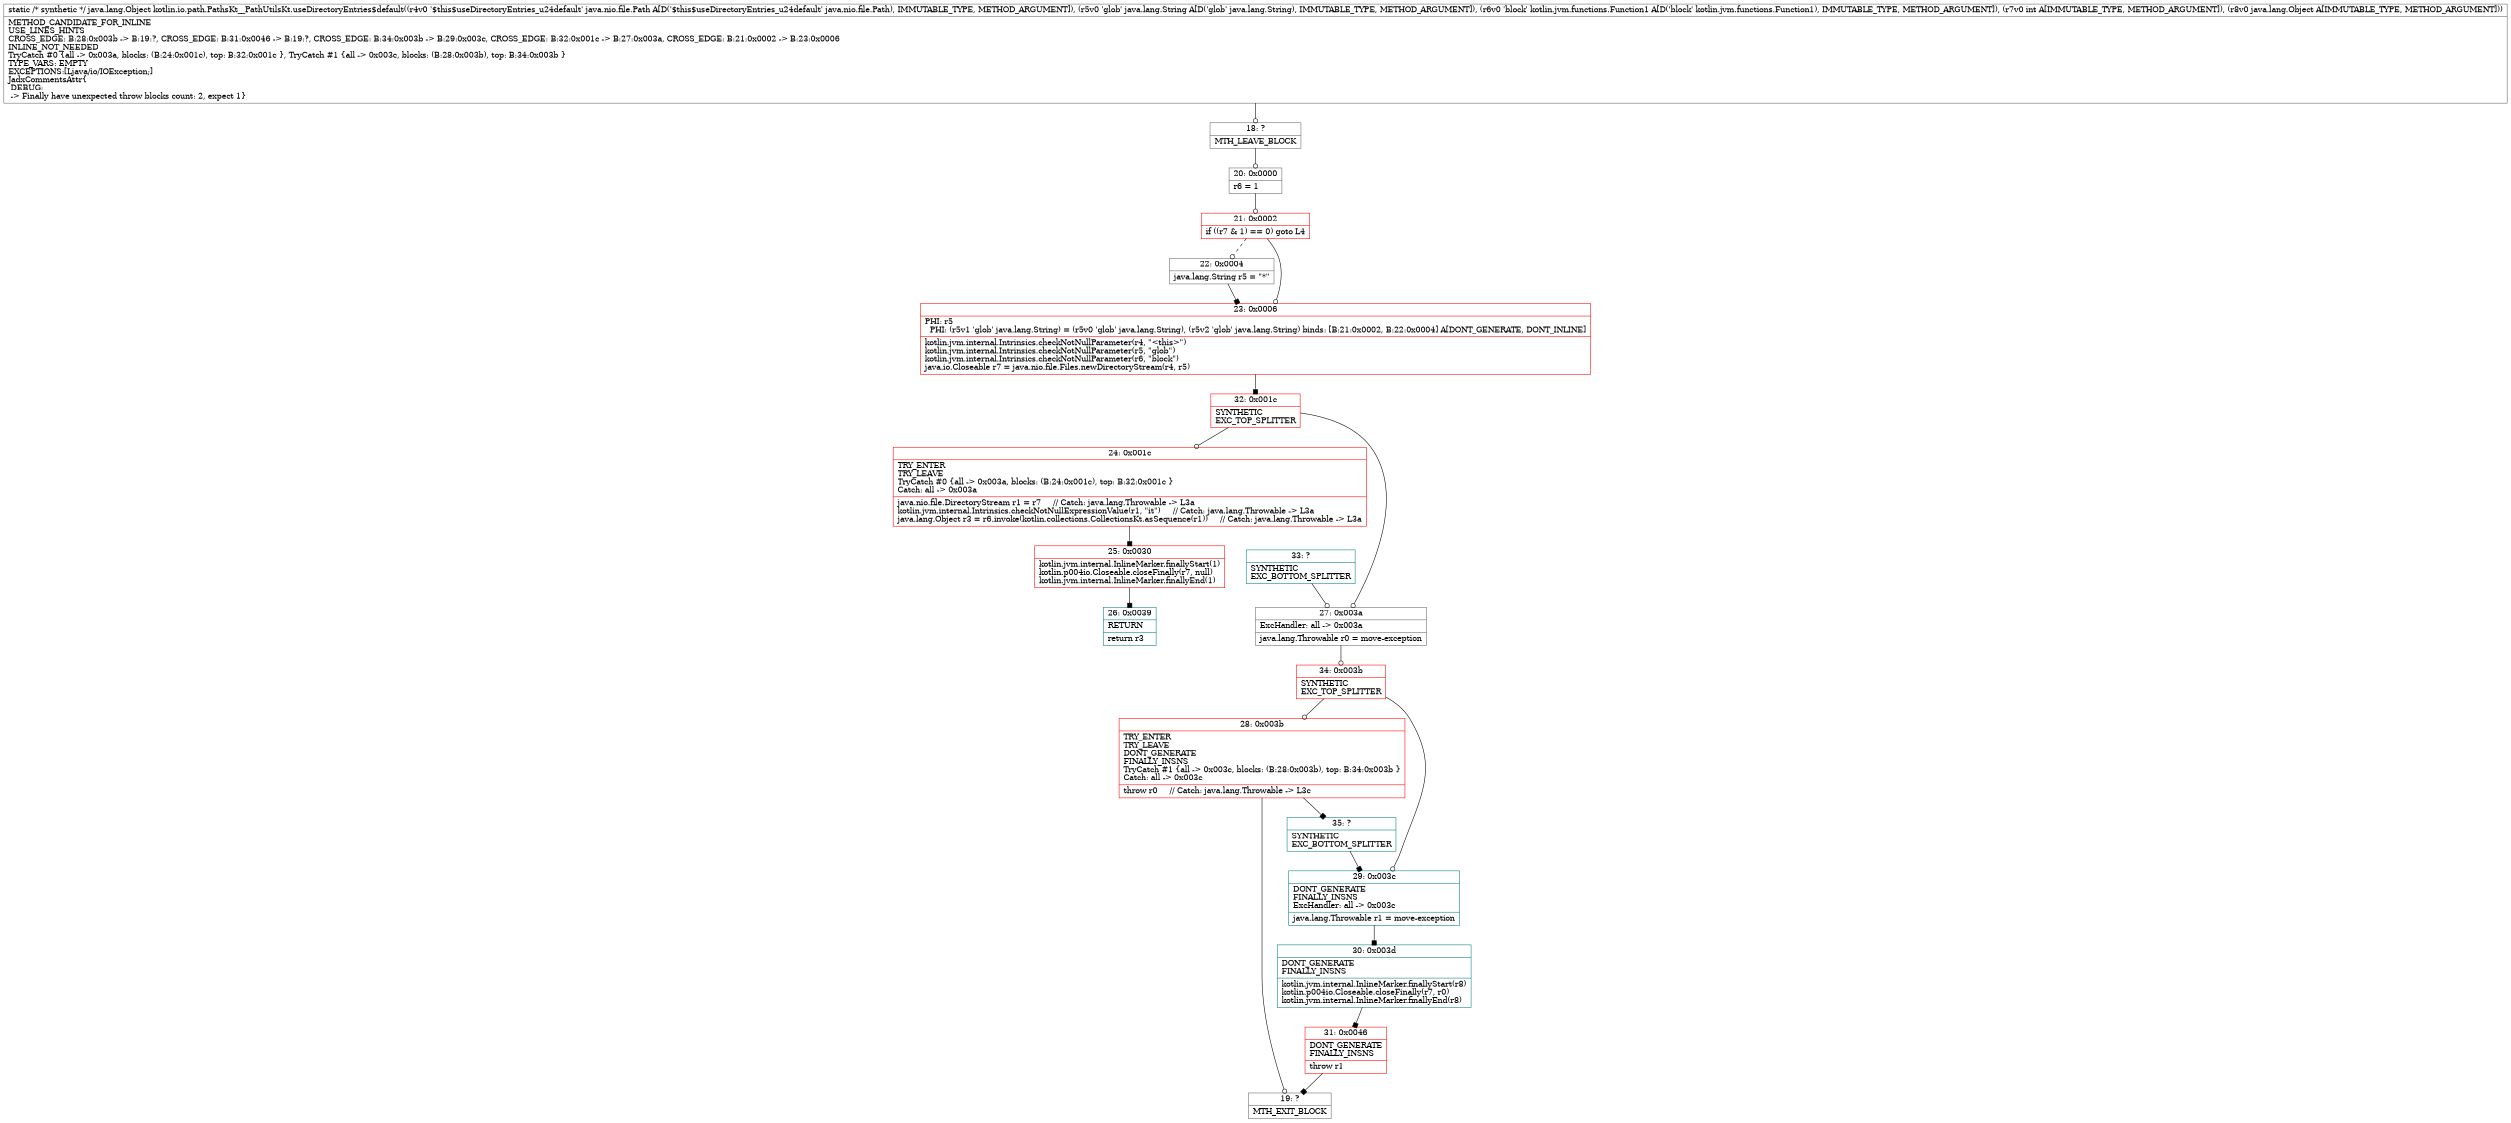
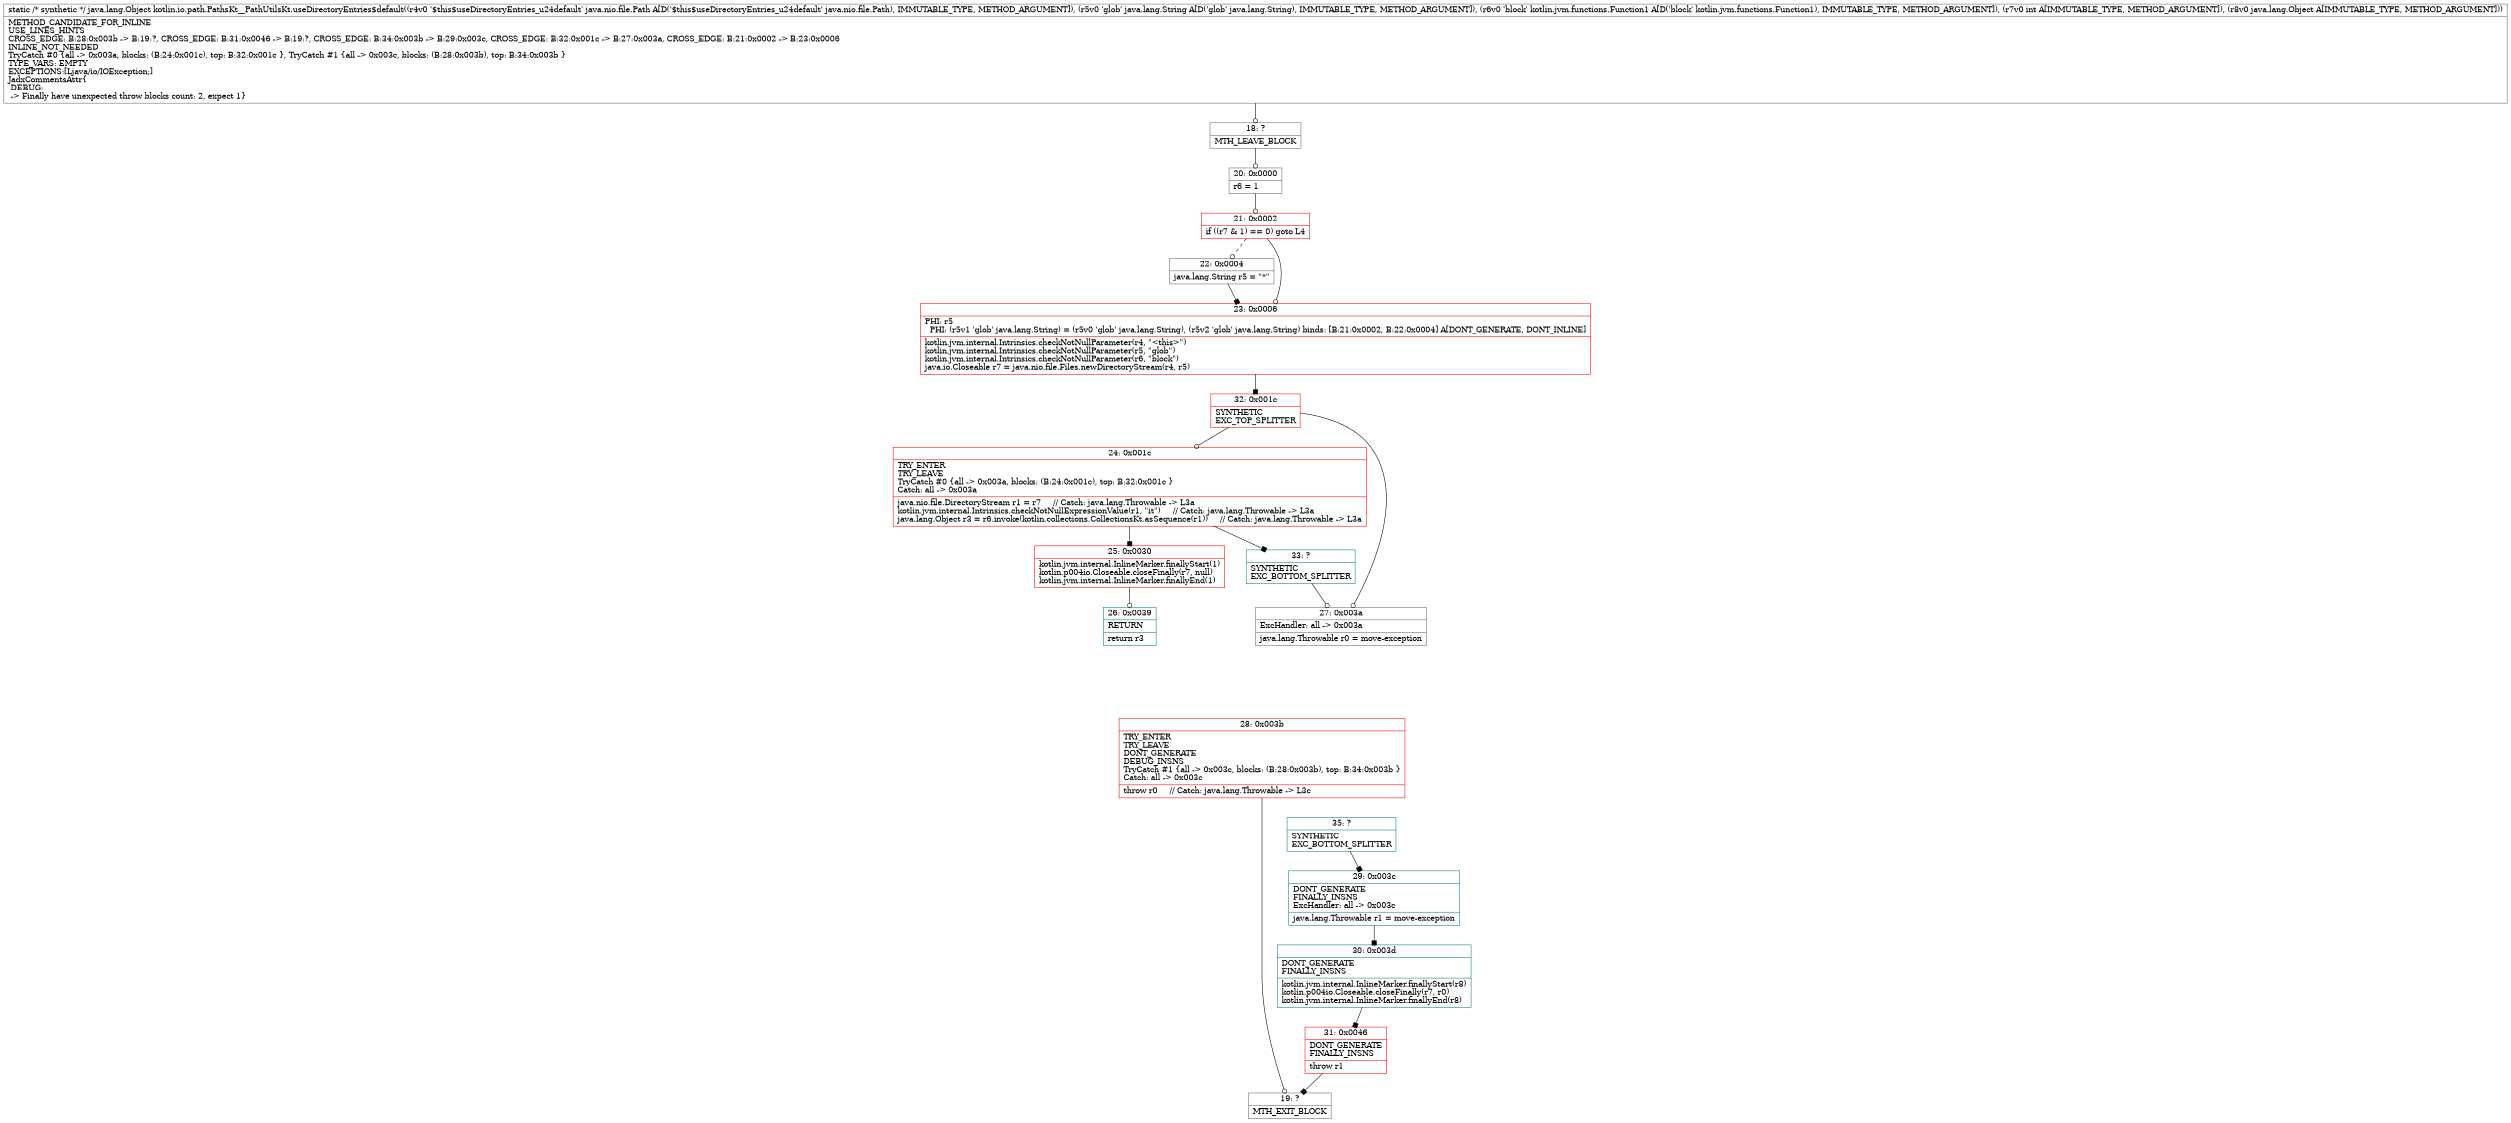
none -> (1237, 537)
(1130, 595) -> (1130, 595)
(1341, 682) -> none
(1156, 762) -> (1154, 762)
(1312, 806) -> none
